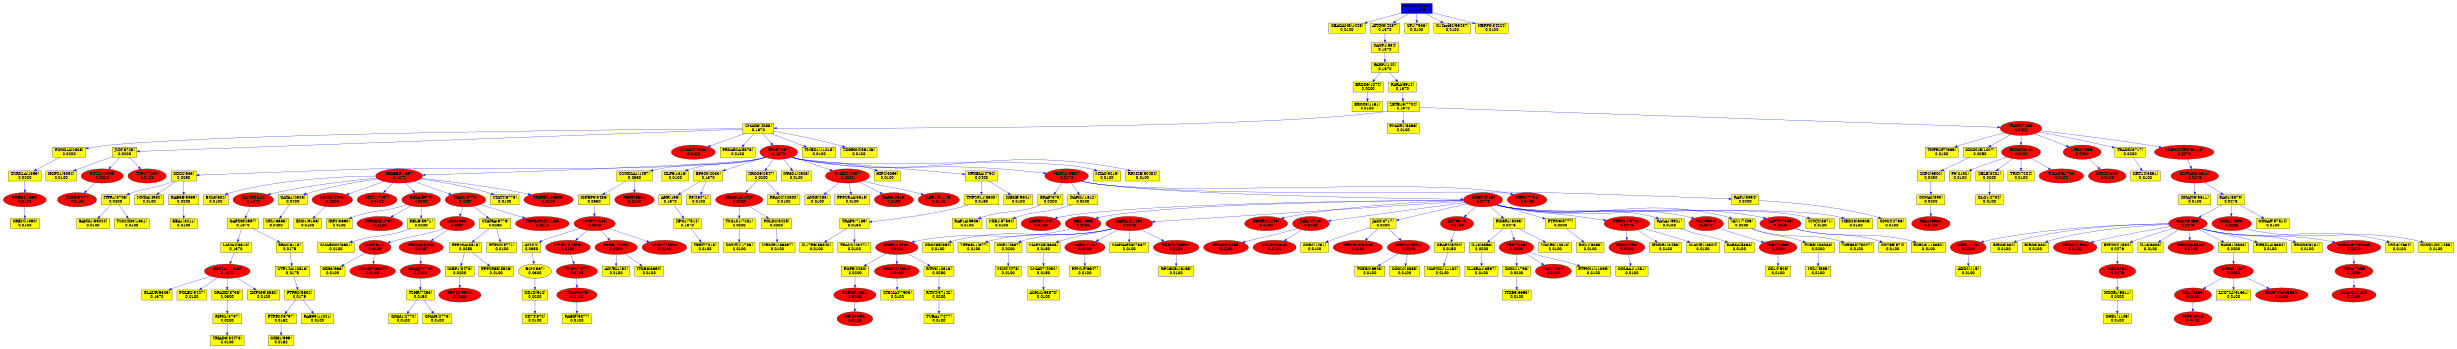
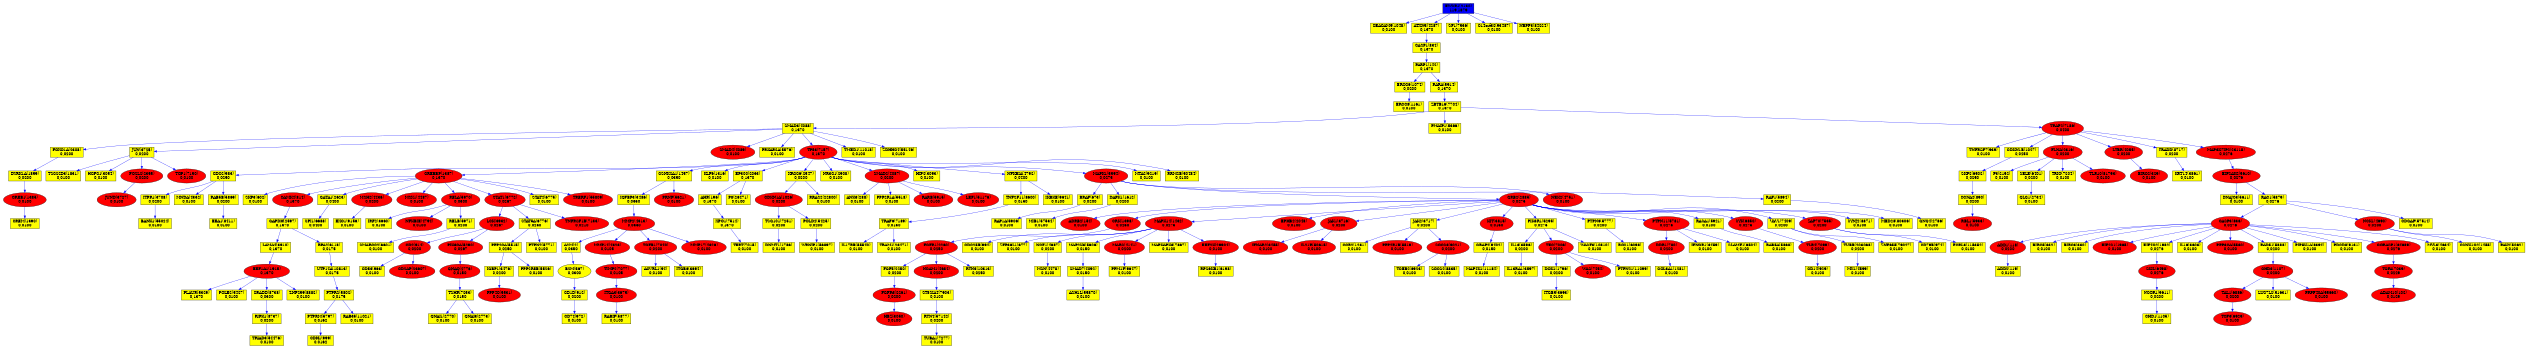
(216, 200) -> (255, 200)
(123, 211) -> (104, 163)
none -> (2512, 247)
(939, 282) -> (937, 306)
